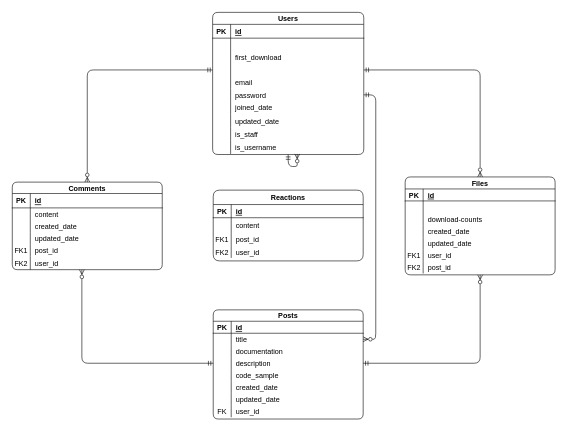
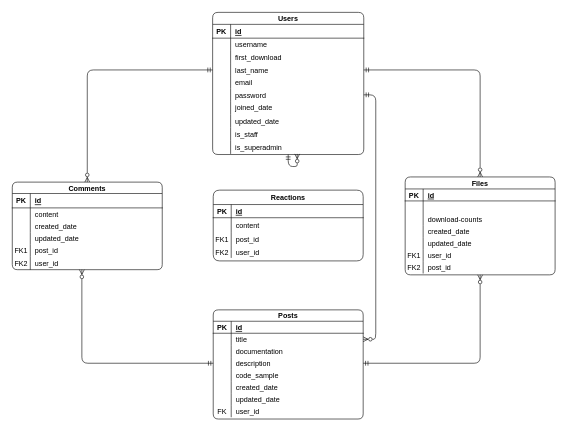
none -> (297, 44)
none -> (297, 70)
(256, 148) -> (260, 148)
